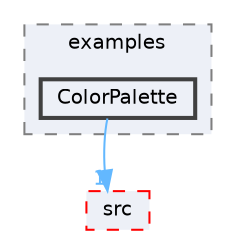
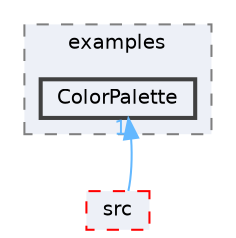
(104, 147) -> (131, 165)
